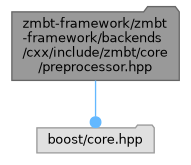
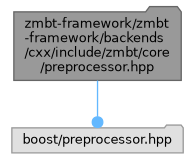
(96, 140) -> (98, 140)
